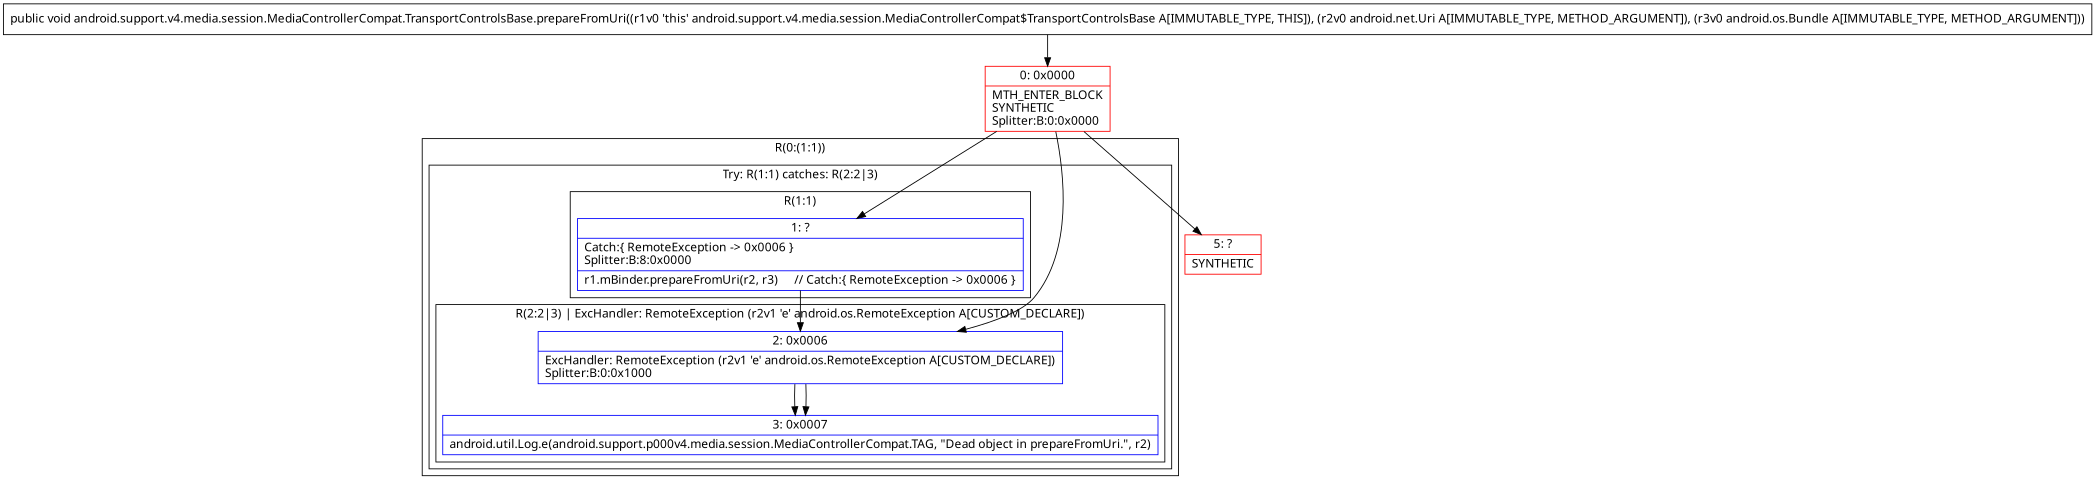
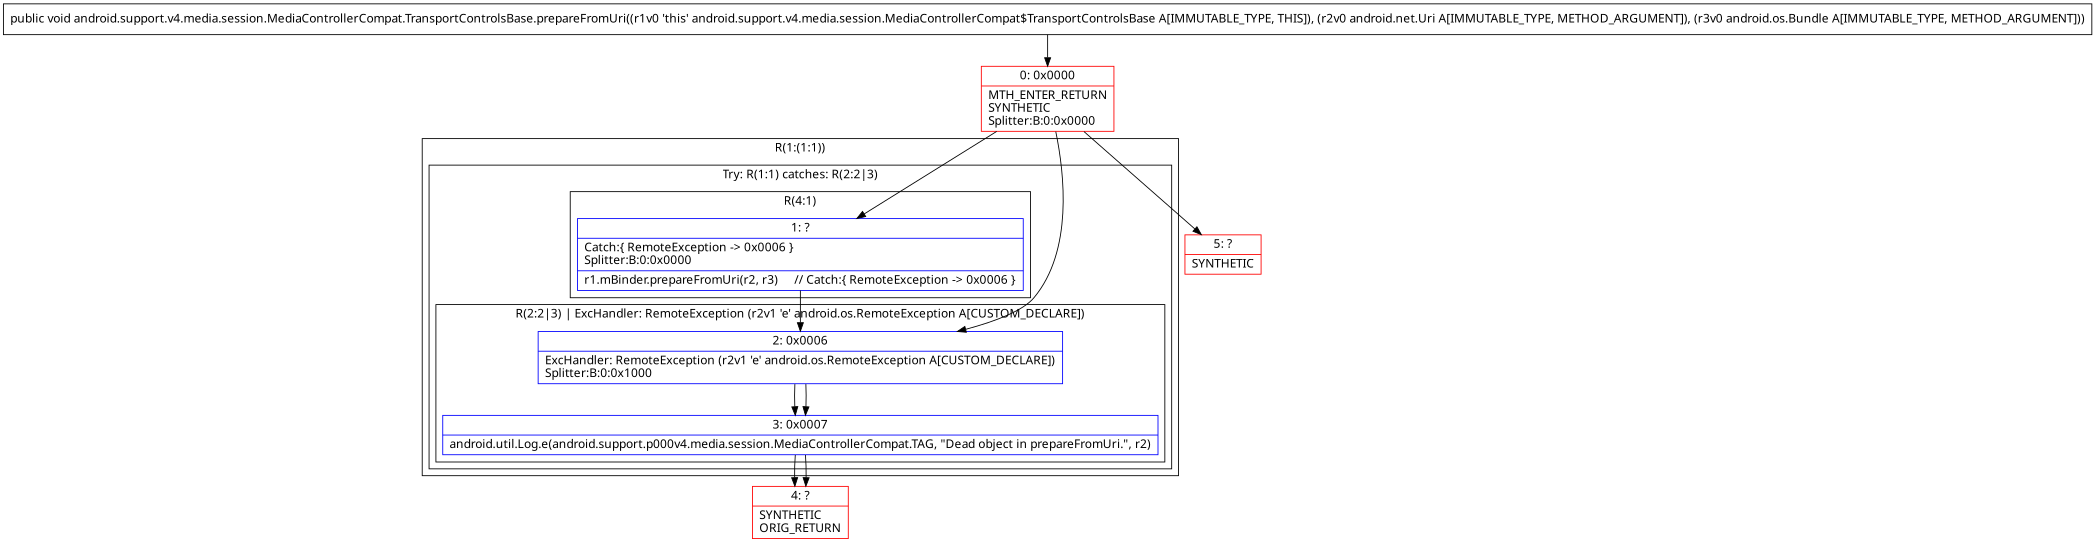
(1048, 95) -> (1048, 95)
(800, 148) -> (800, 148)
(800, 201) -> (800, 201)
(638, 261) -> (638, 261)
none -> (800, 512)
